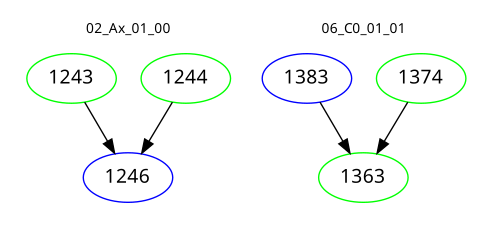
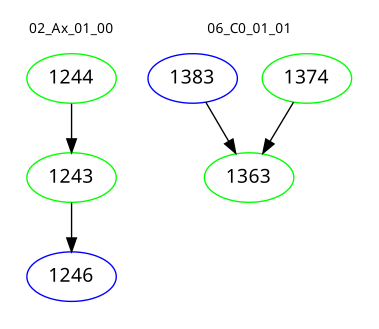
(161, 122) -> (72, 121)
